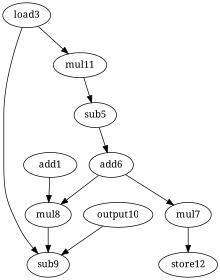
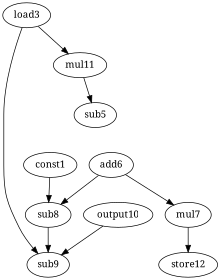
(102, 137) -> none
(50, 165) -> (50, 165)
(48, 215) -> (48, 215)
